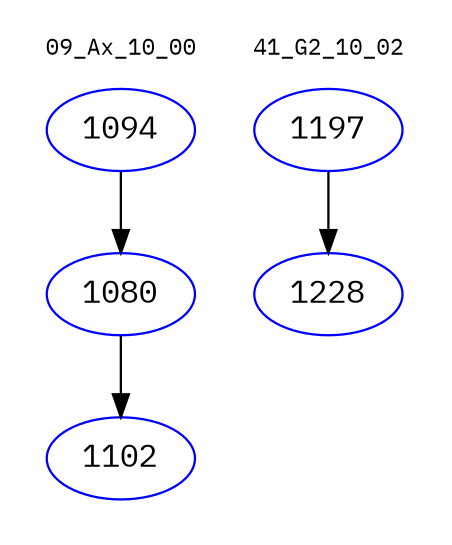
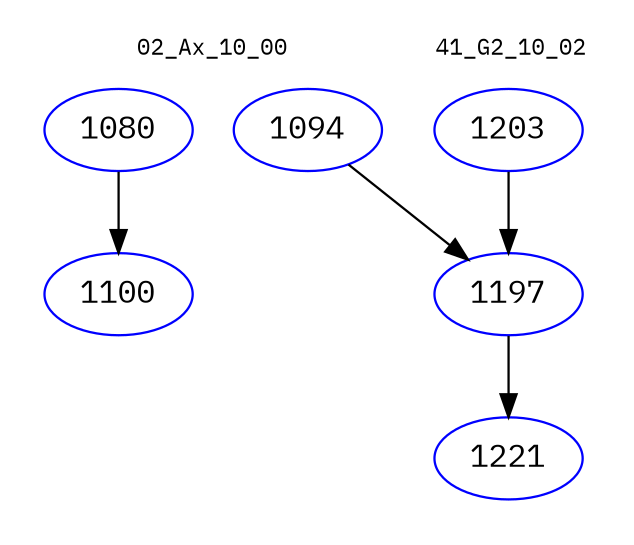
(122, 49) -> (213, 49)
none -> (509, 130)
(121, 201) -> (384, 193)
(328, 294) -> (509, 458)
(121, 458) -> (119, 294)
